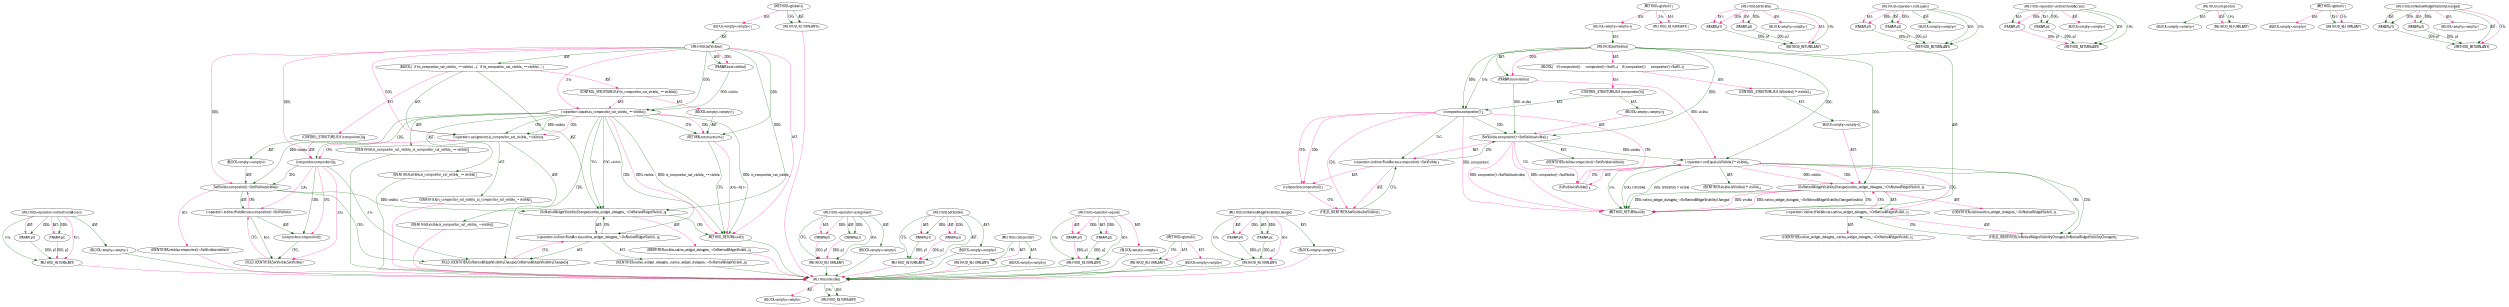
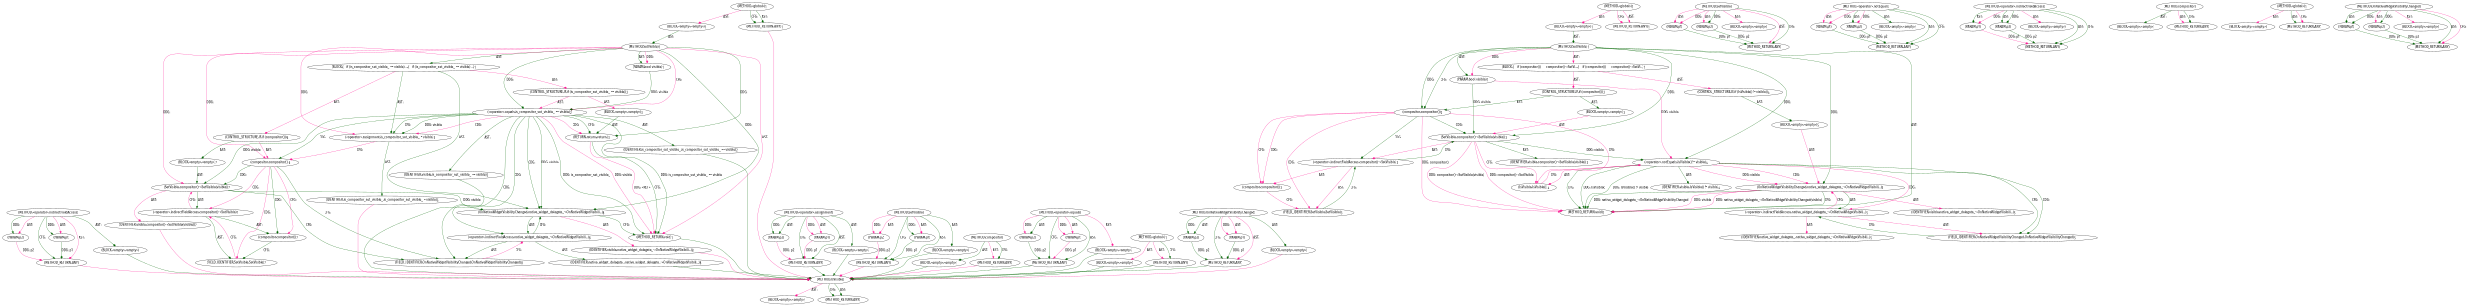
(452, 225) -> none
